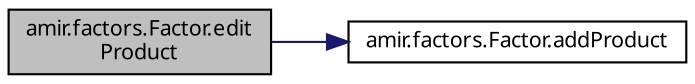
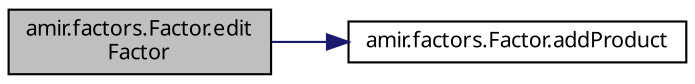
(140, 42) -> (140, 42)
